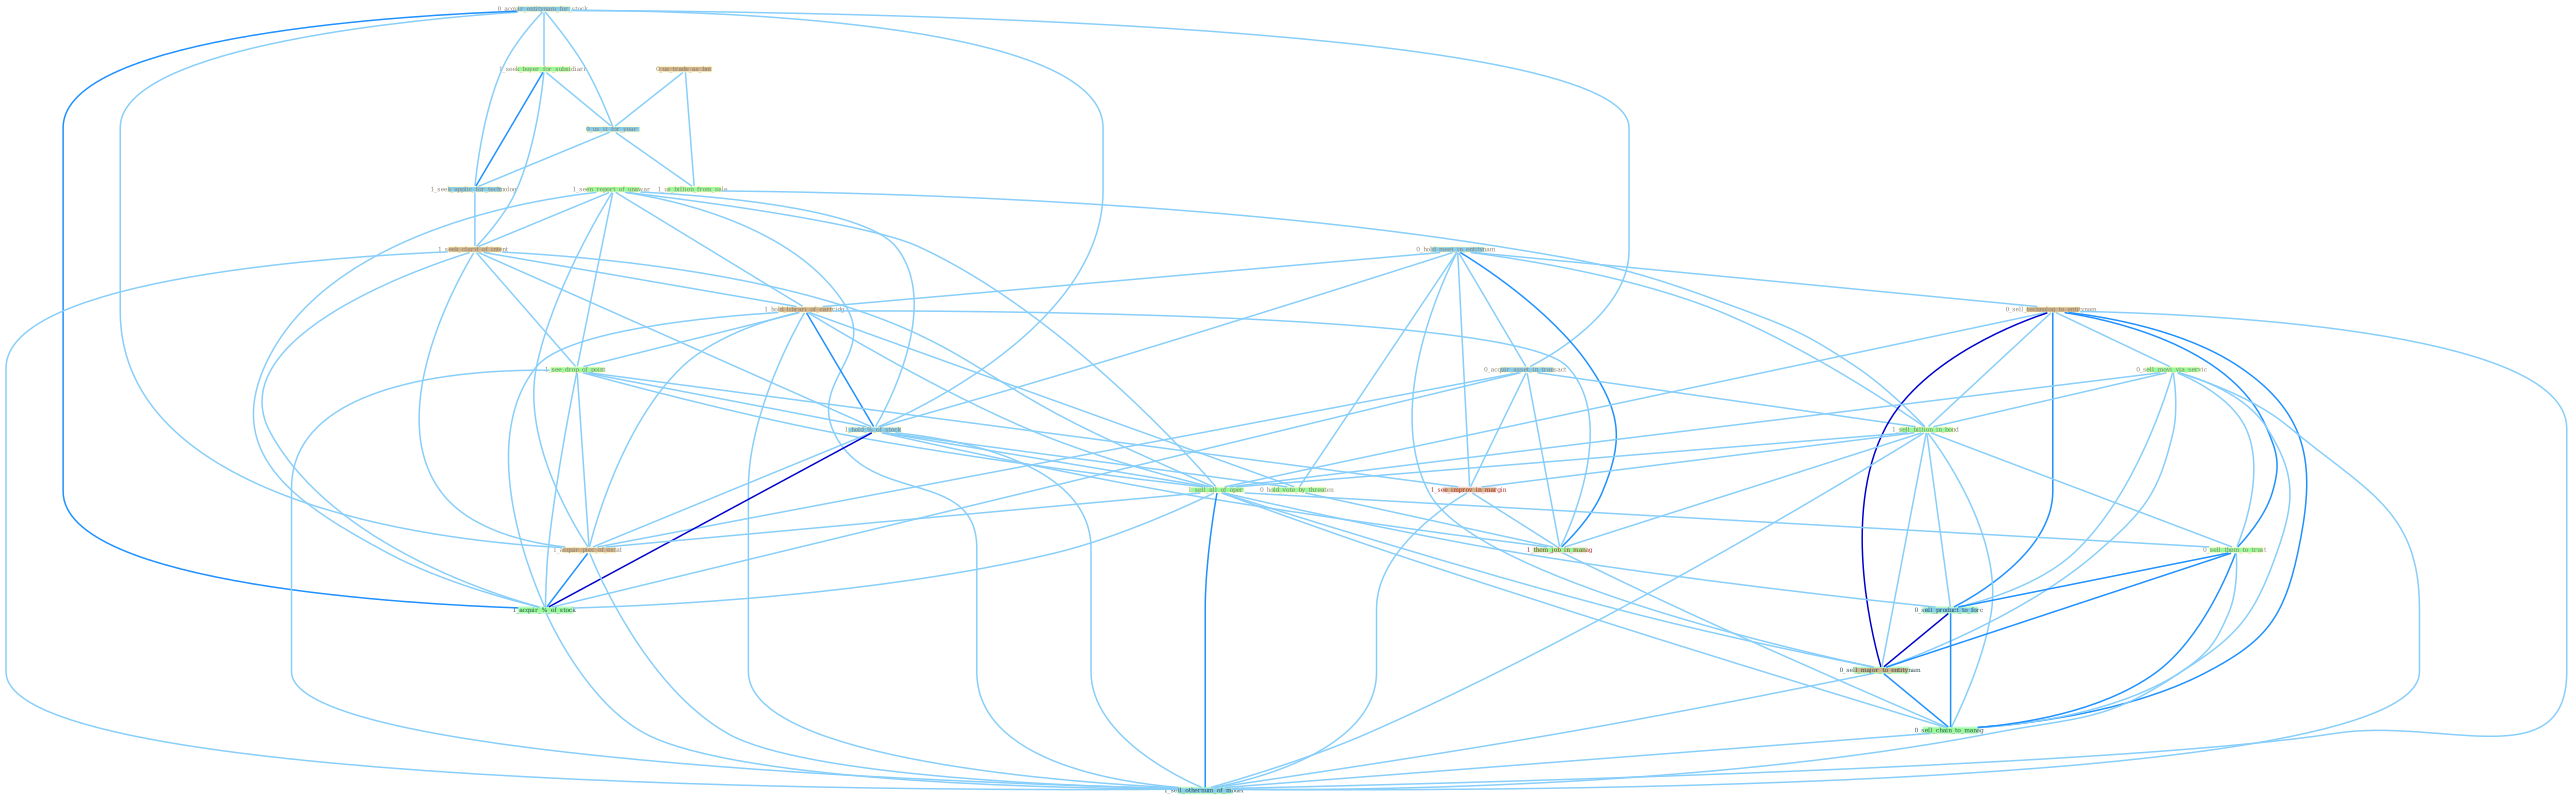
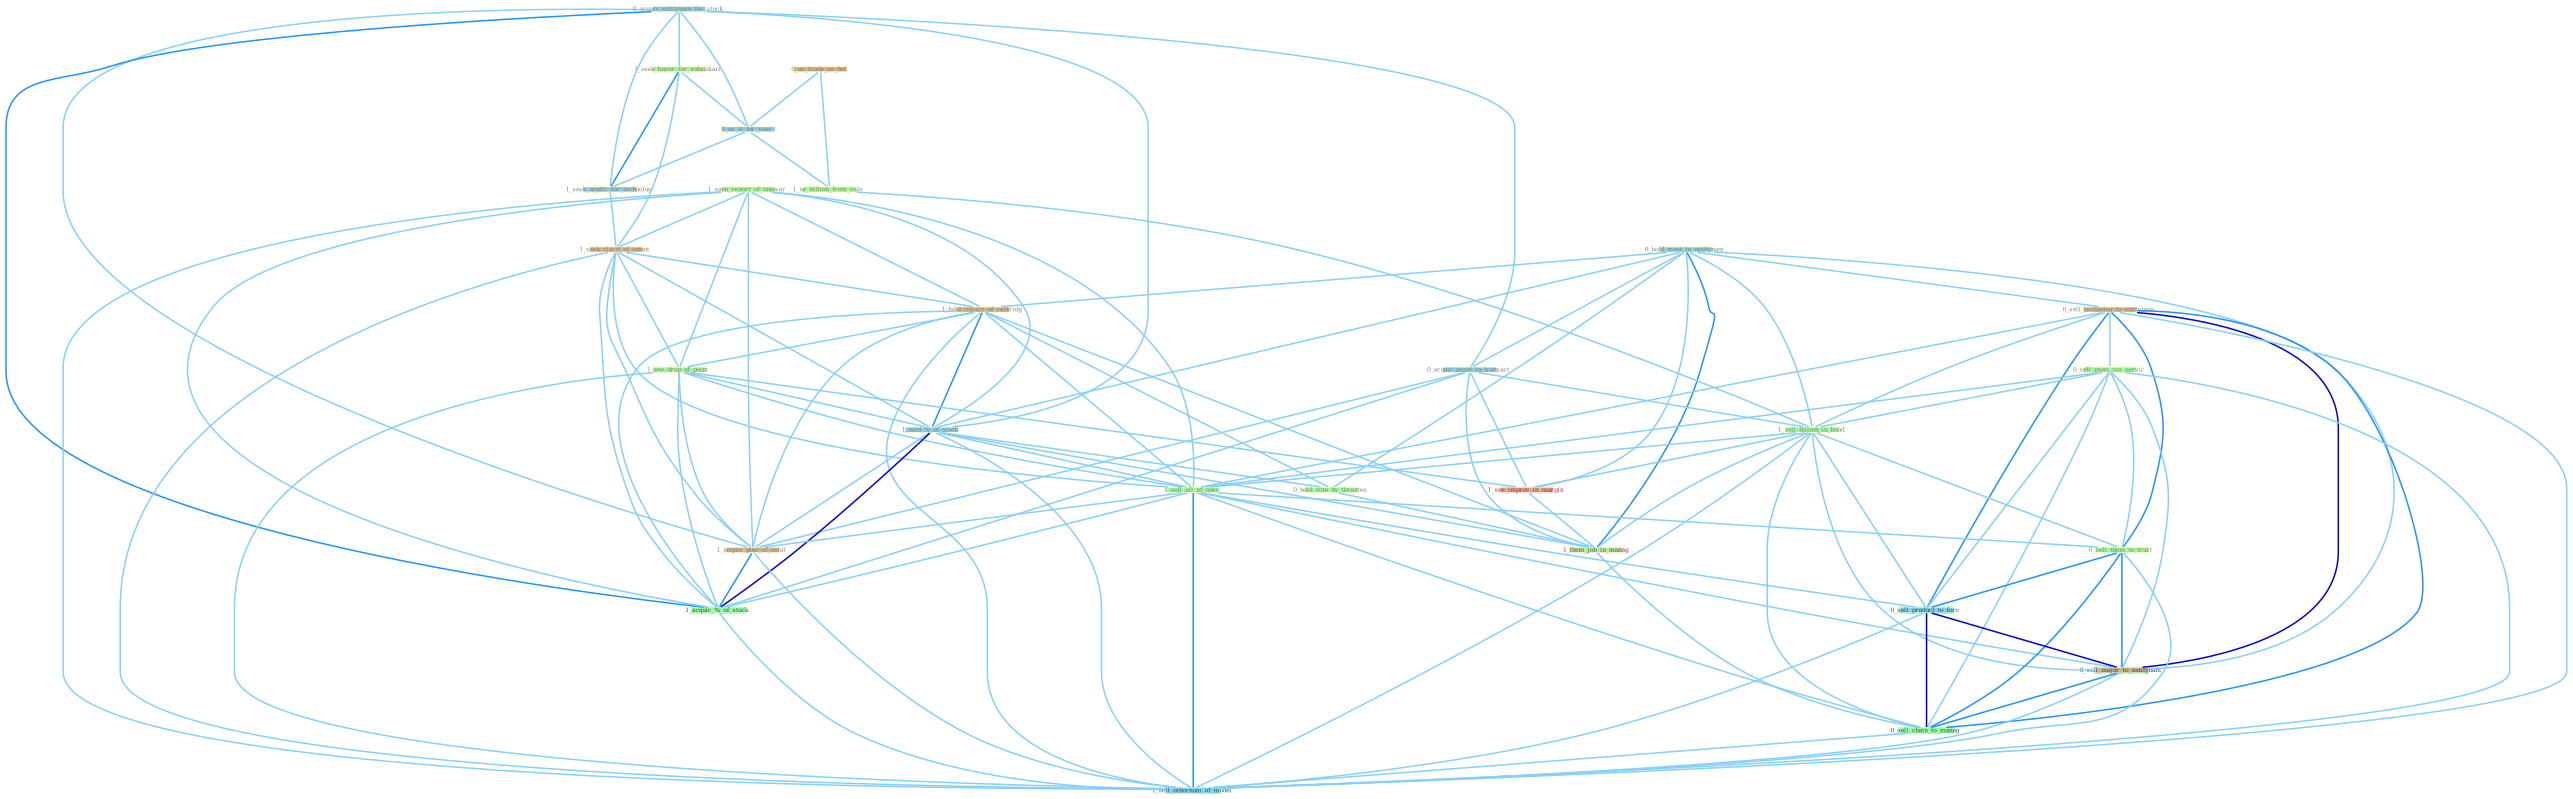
(1951, 670) -> (1927, 670)
(1377, 671) -> (1578, 736)
